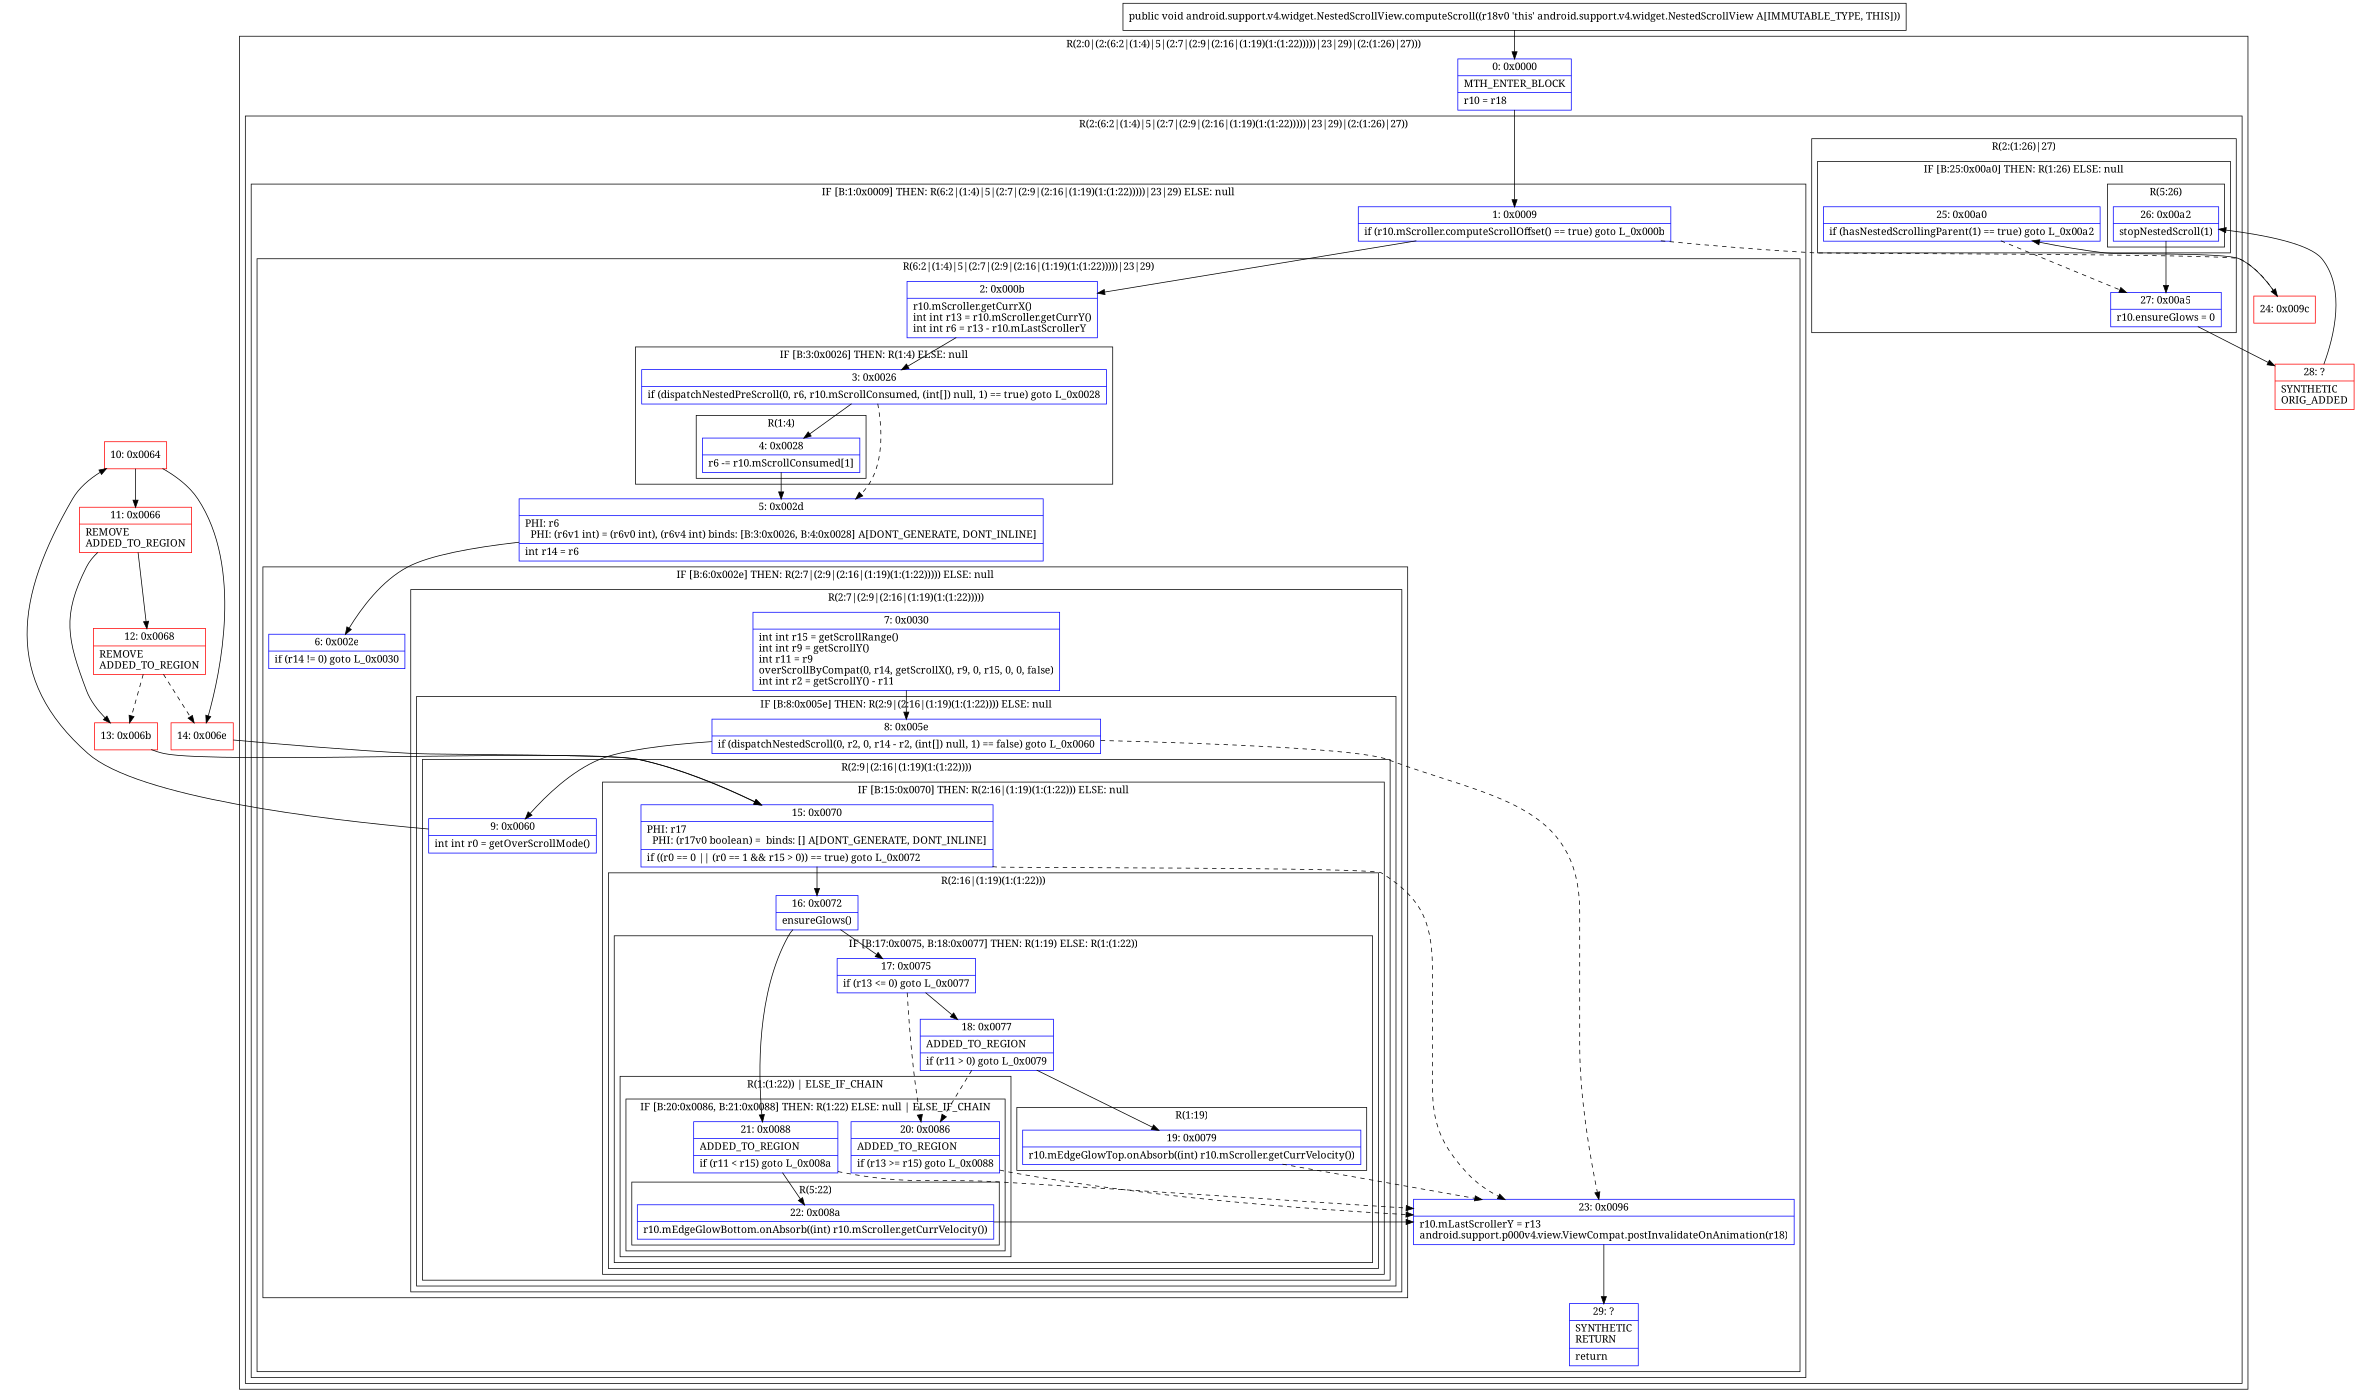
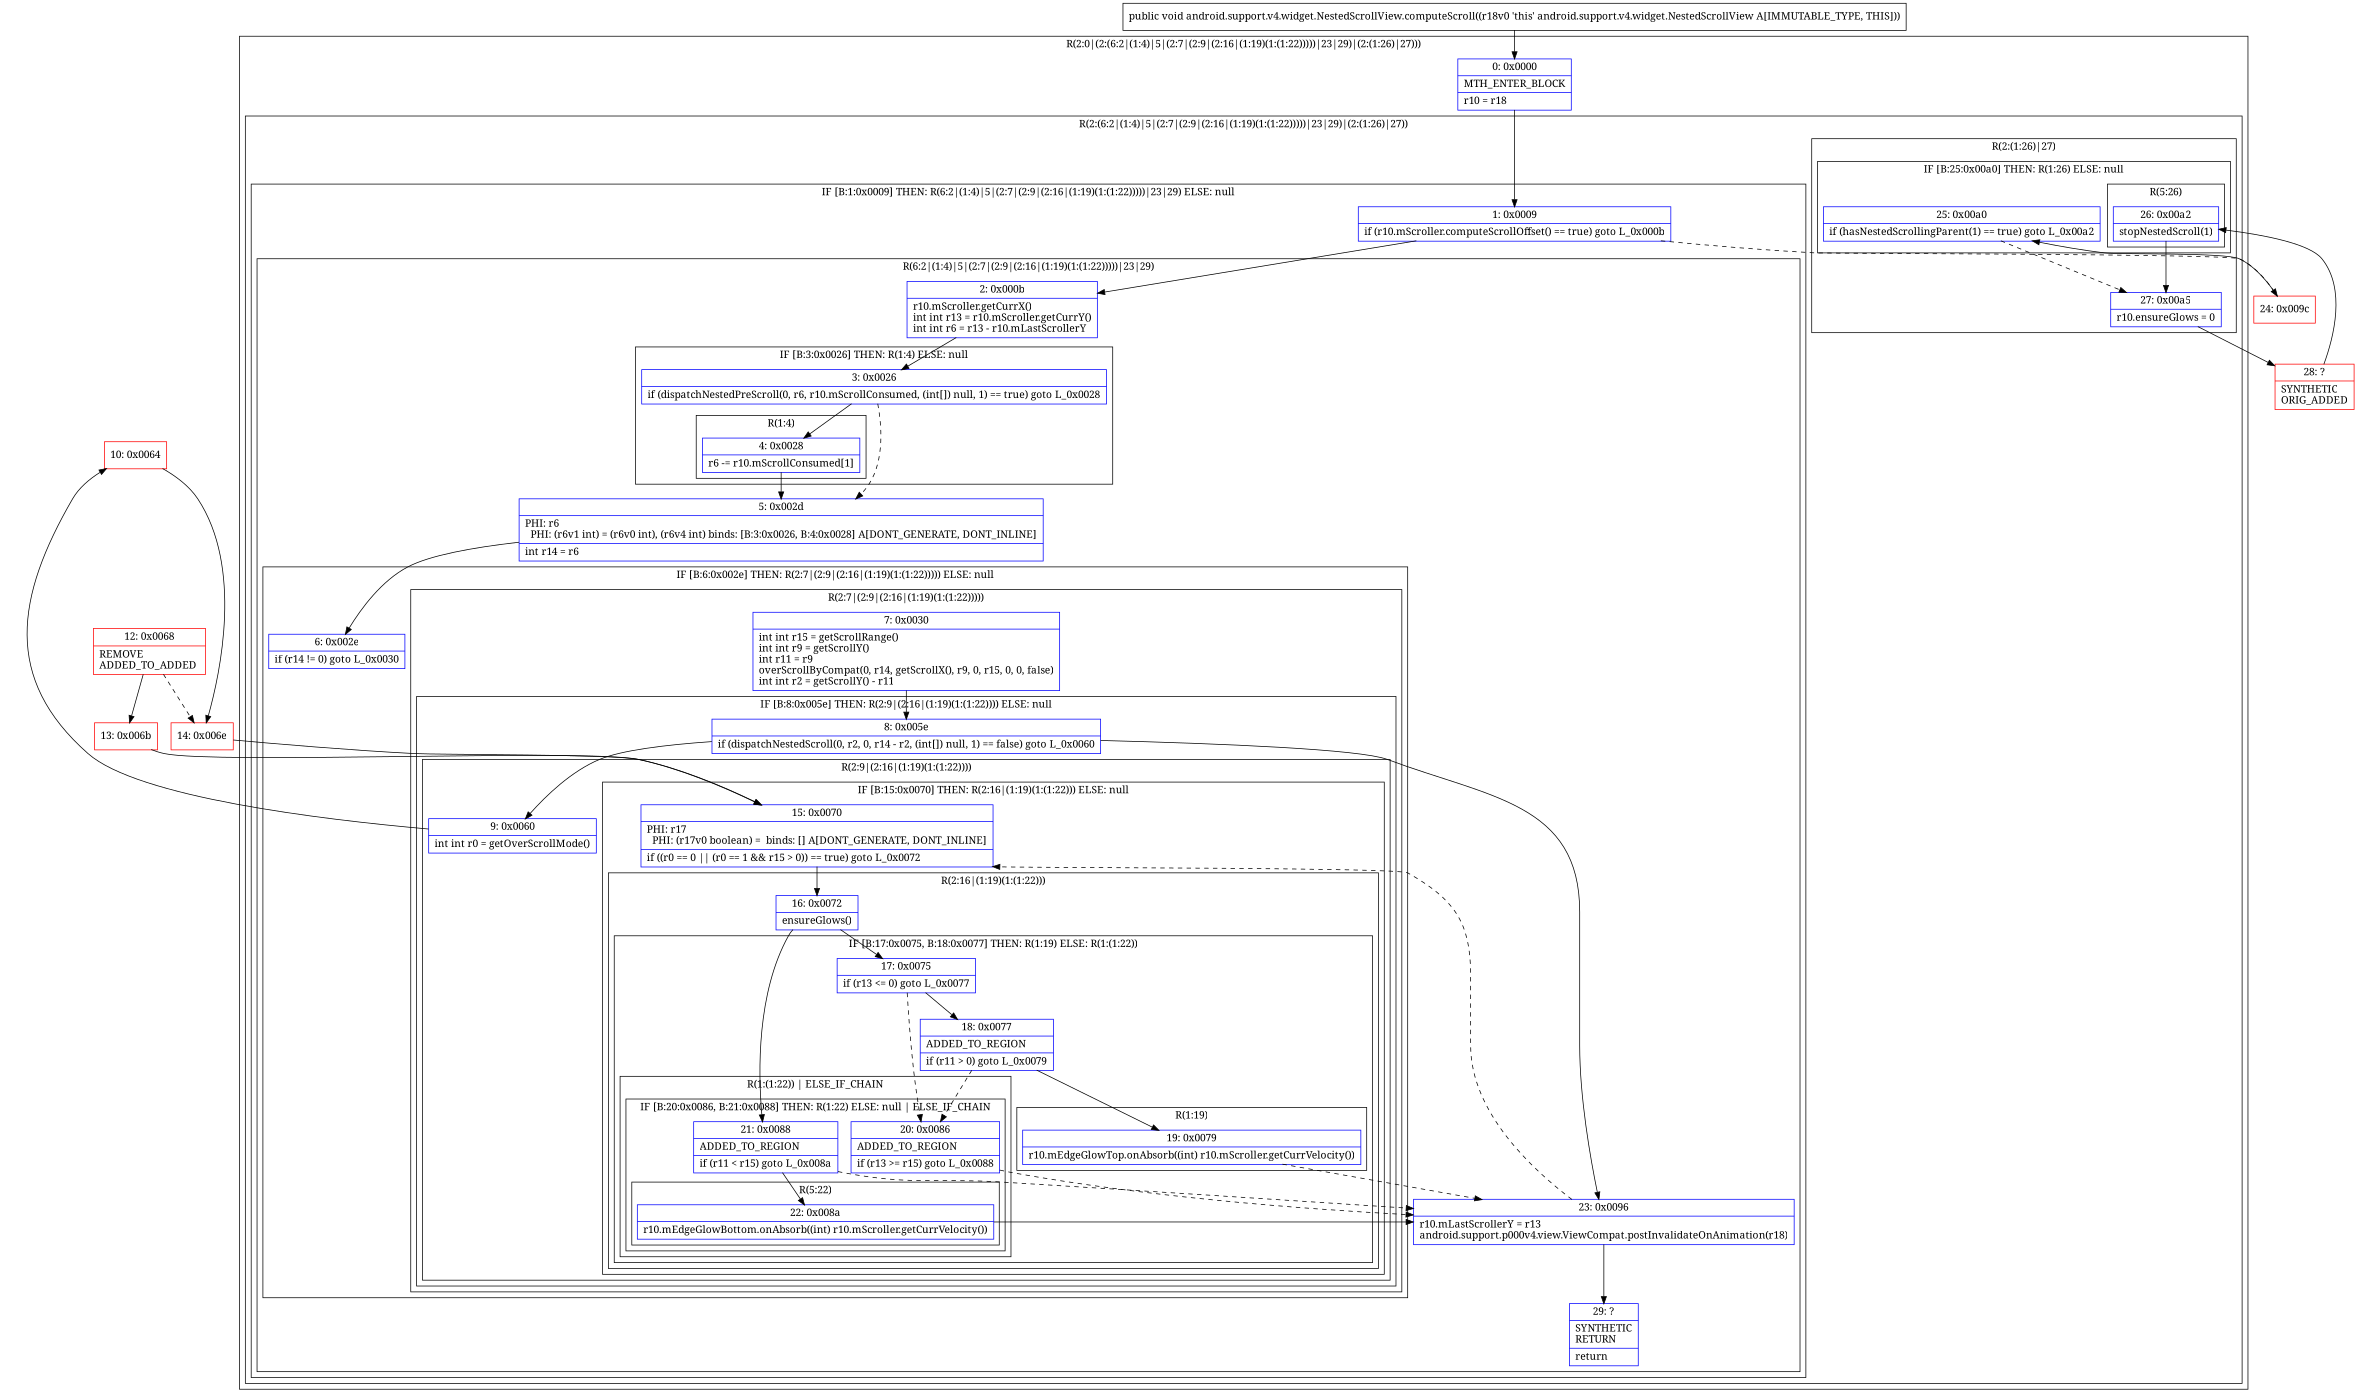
(136, 530) -> none
(149, 665) -> (148, 665)
(137, 695) -> (137, 695)
(1510, 804) -> (1510, 804)
(1416, 903) -> (1417, 878)
